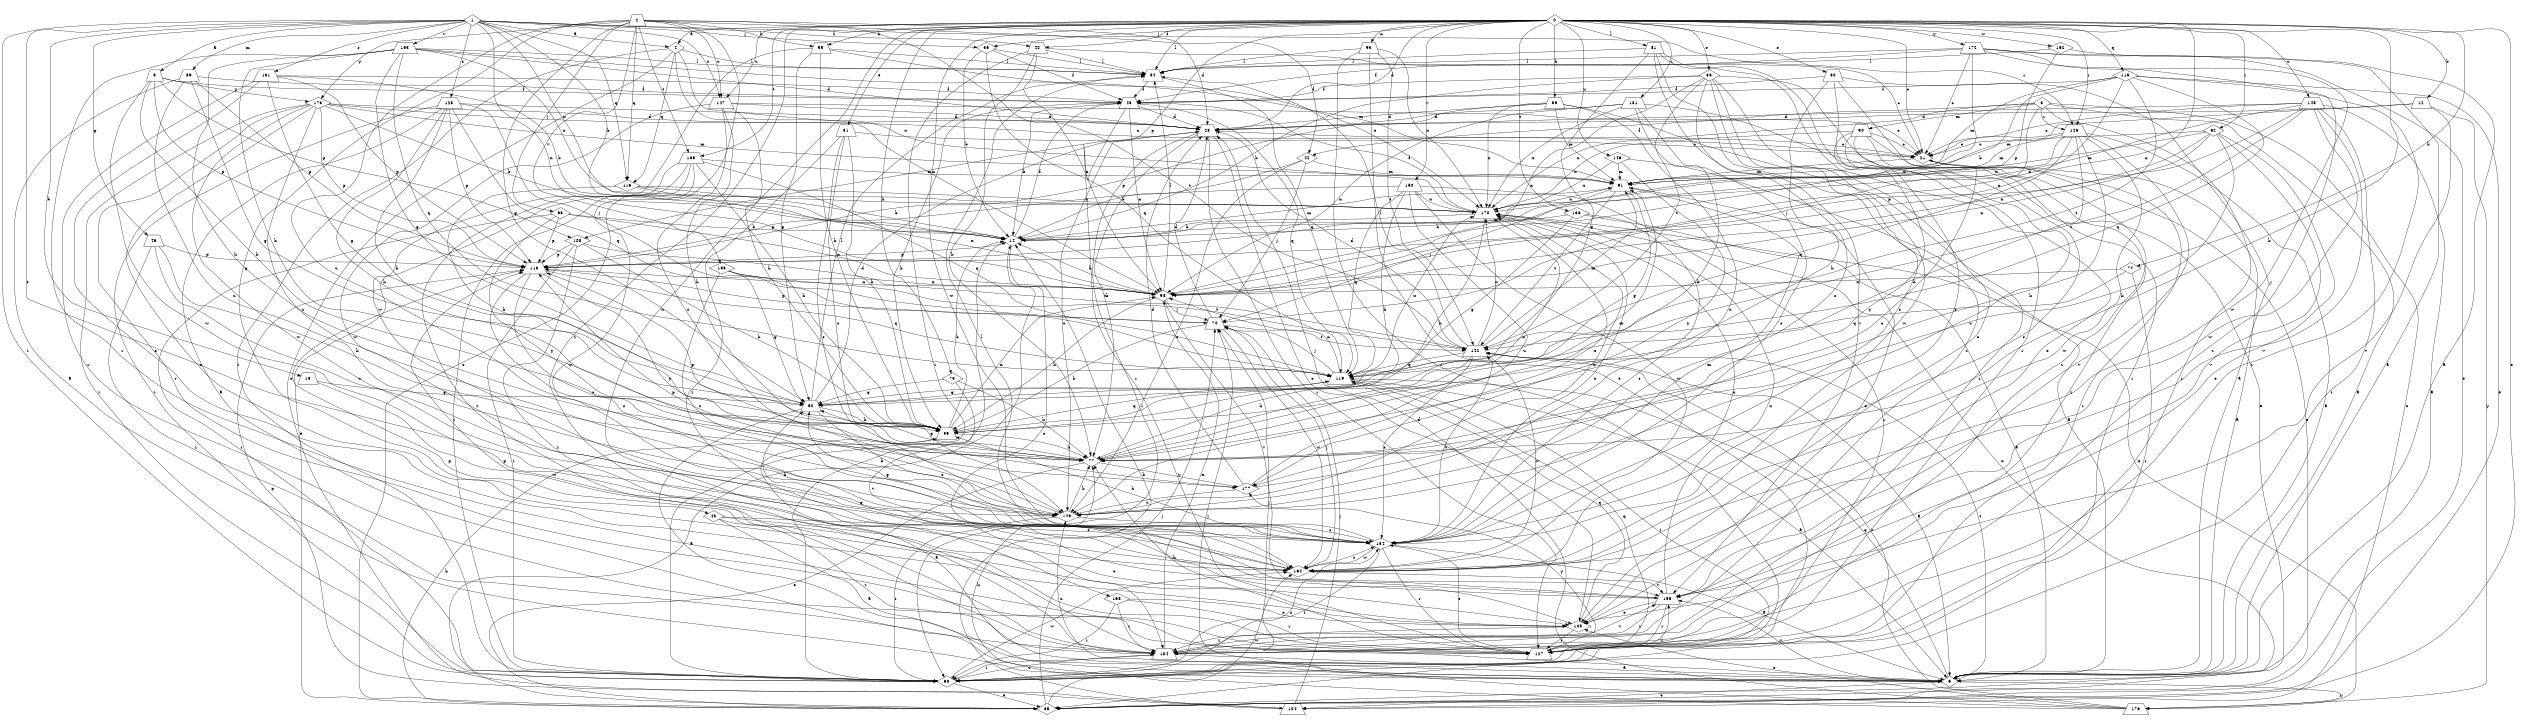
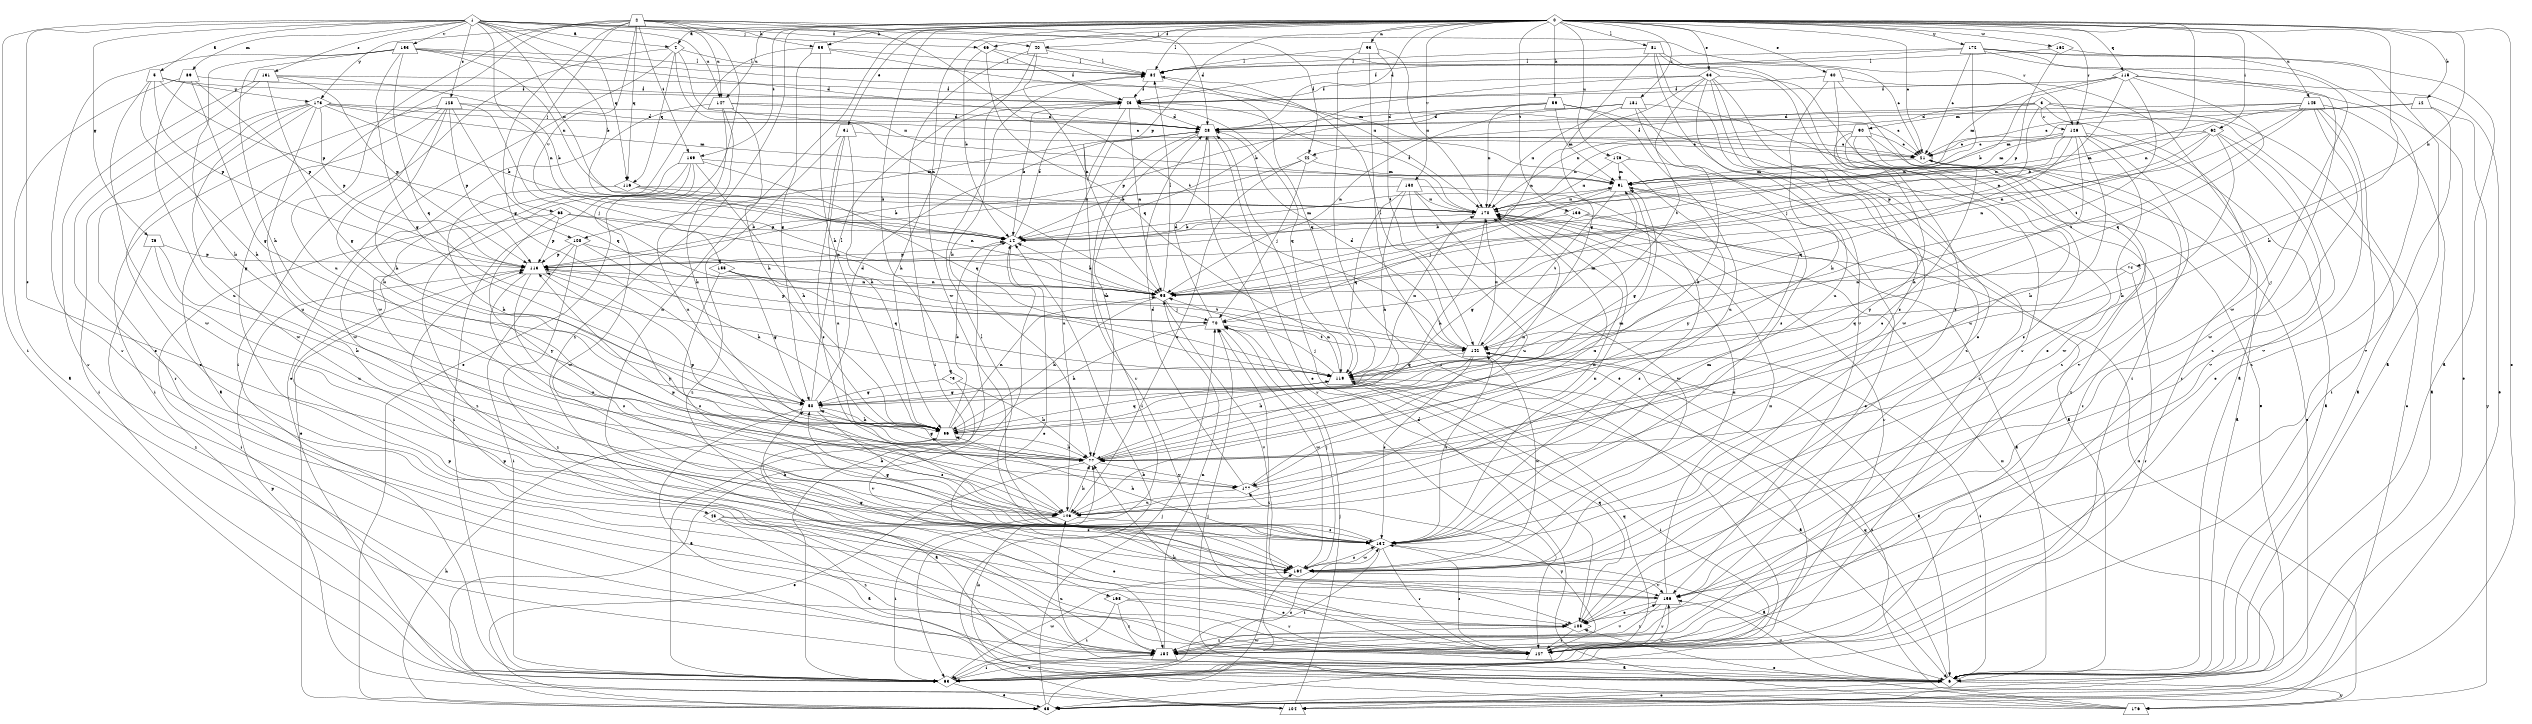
(308, 378) -> none
(1269, 502) -> (1269, 502)
